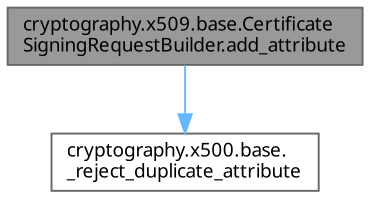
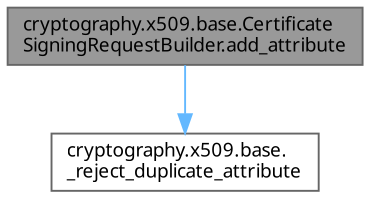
(185, 162) -> (185, 162)
